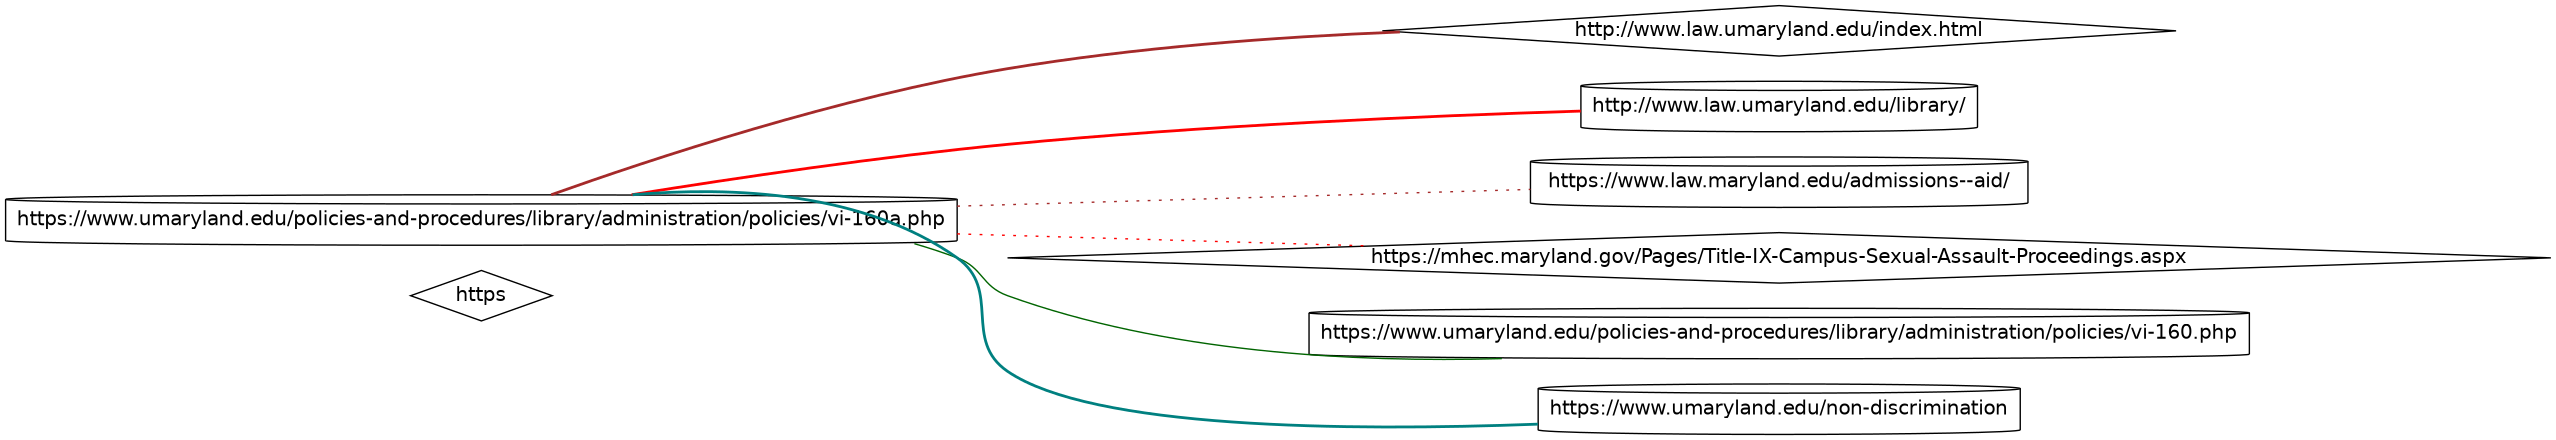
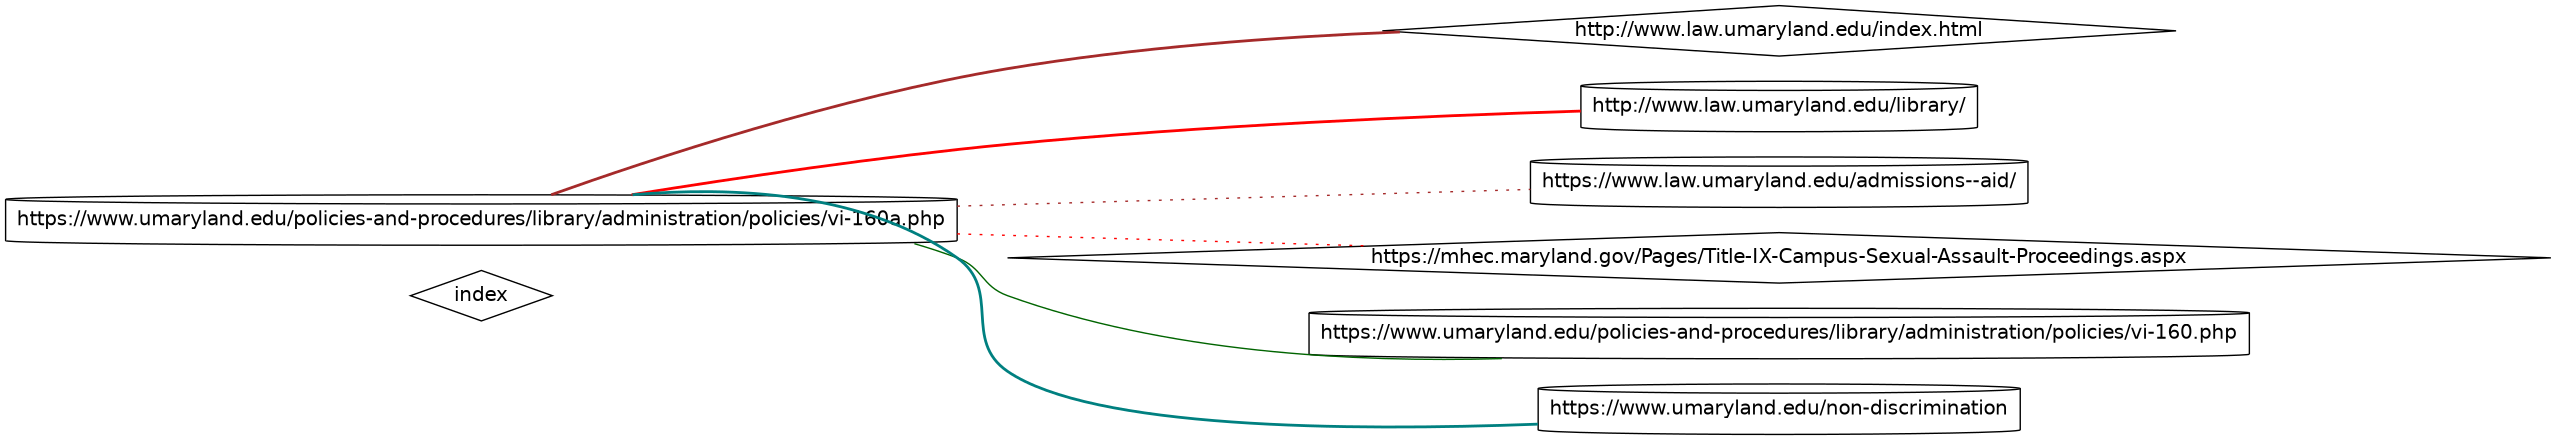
(1779, 182) -> (1779, 182)
(481, 296) -> (481, 296)
